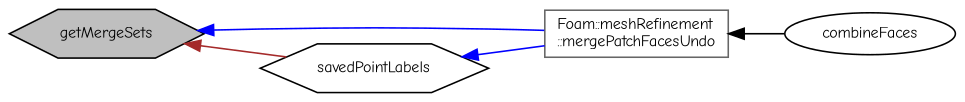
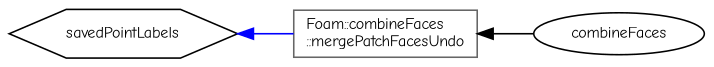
(107, 34) -> none
(637, 34) -> (385, 34)
